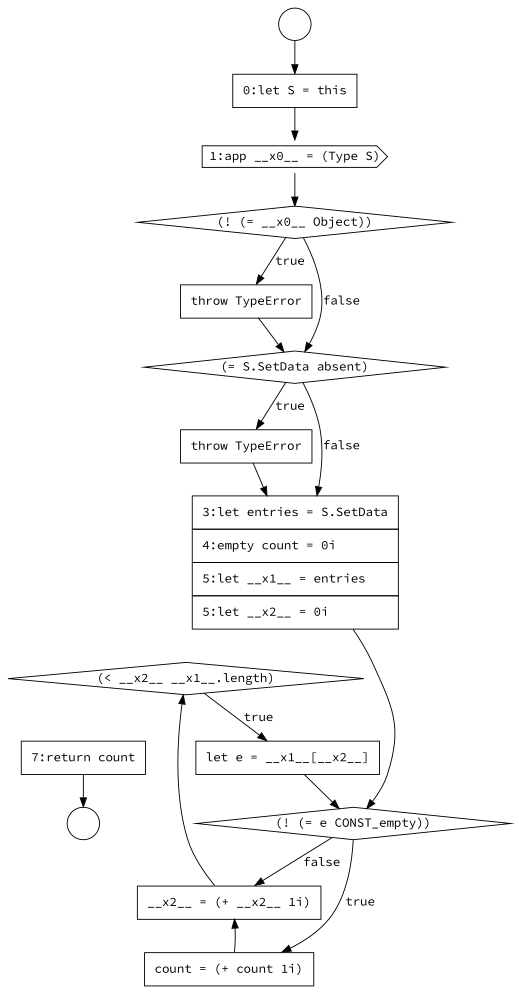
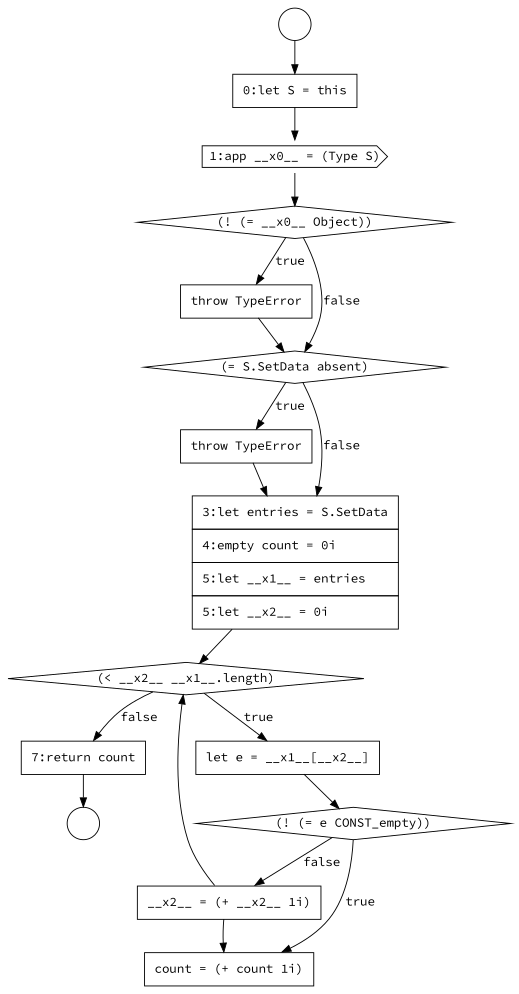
none -> (123, 709)
(392, 713) -> (219, 643)
(235, 940) -> (223, 931)
